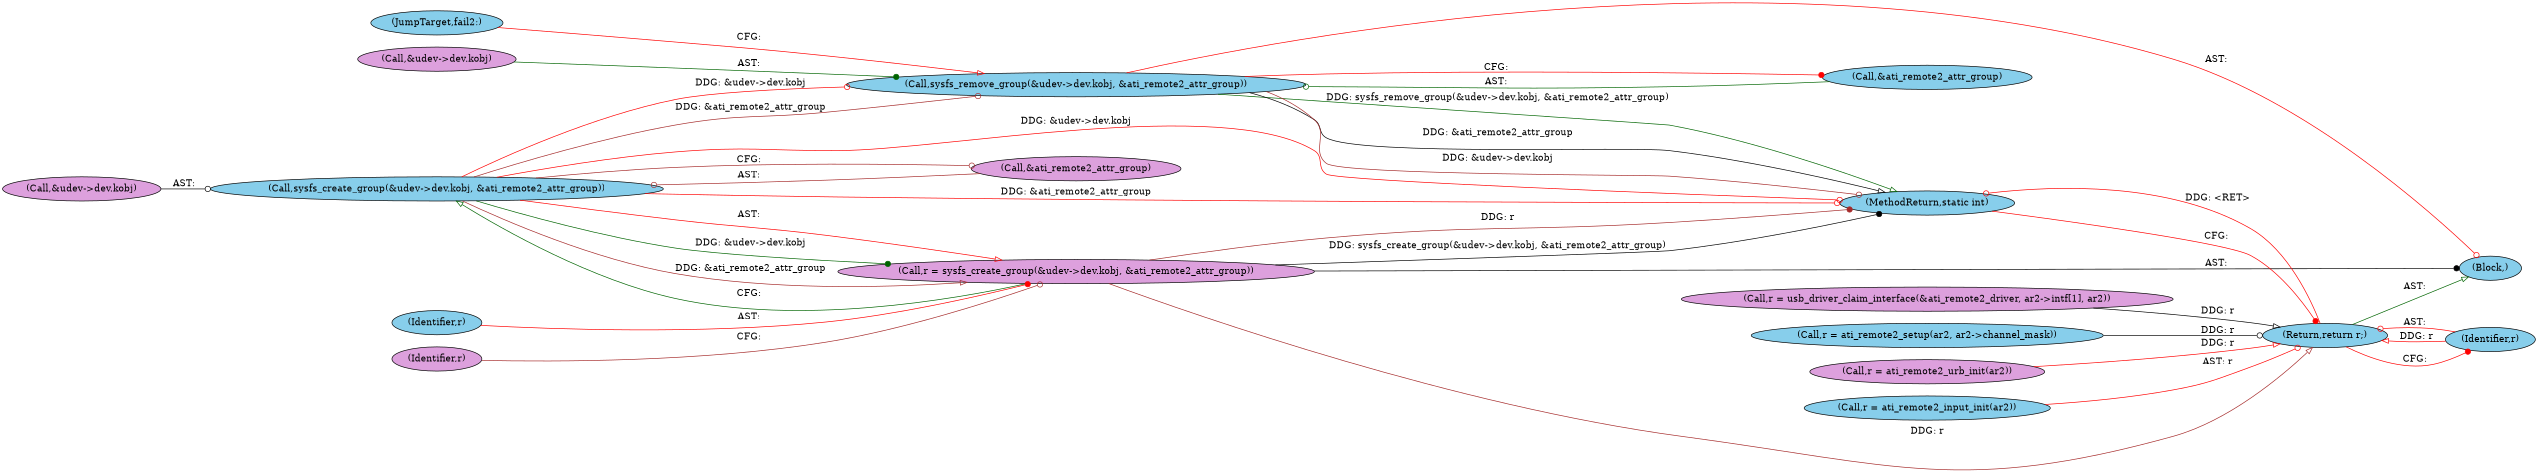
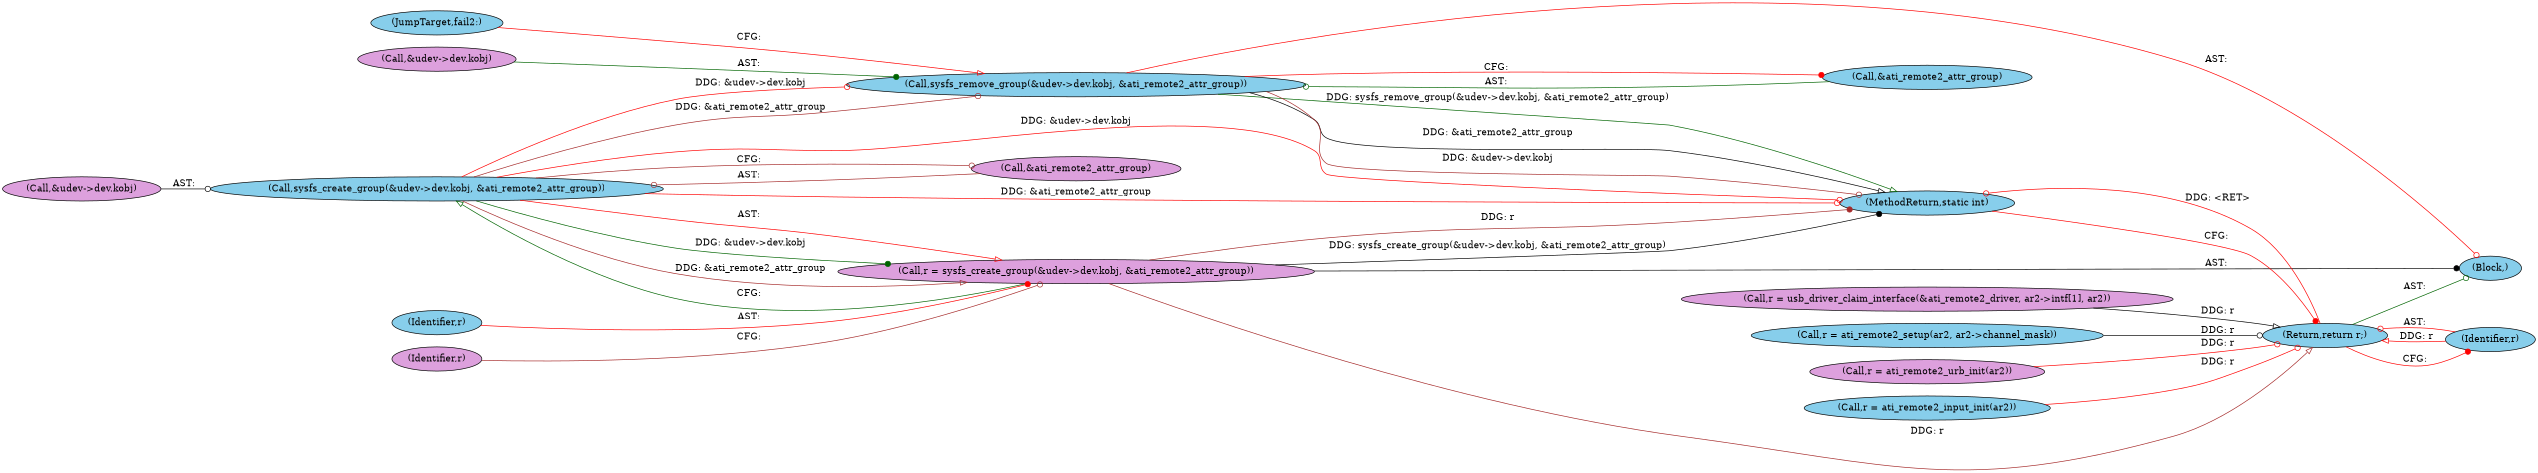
(2407, 302) -> (2408, 302)
(2154, 358) -> (2154, 358)
(2218, 362) -> (2218, 362)
